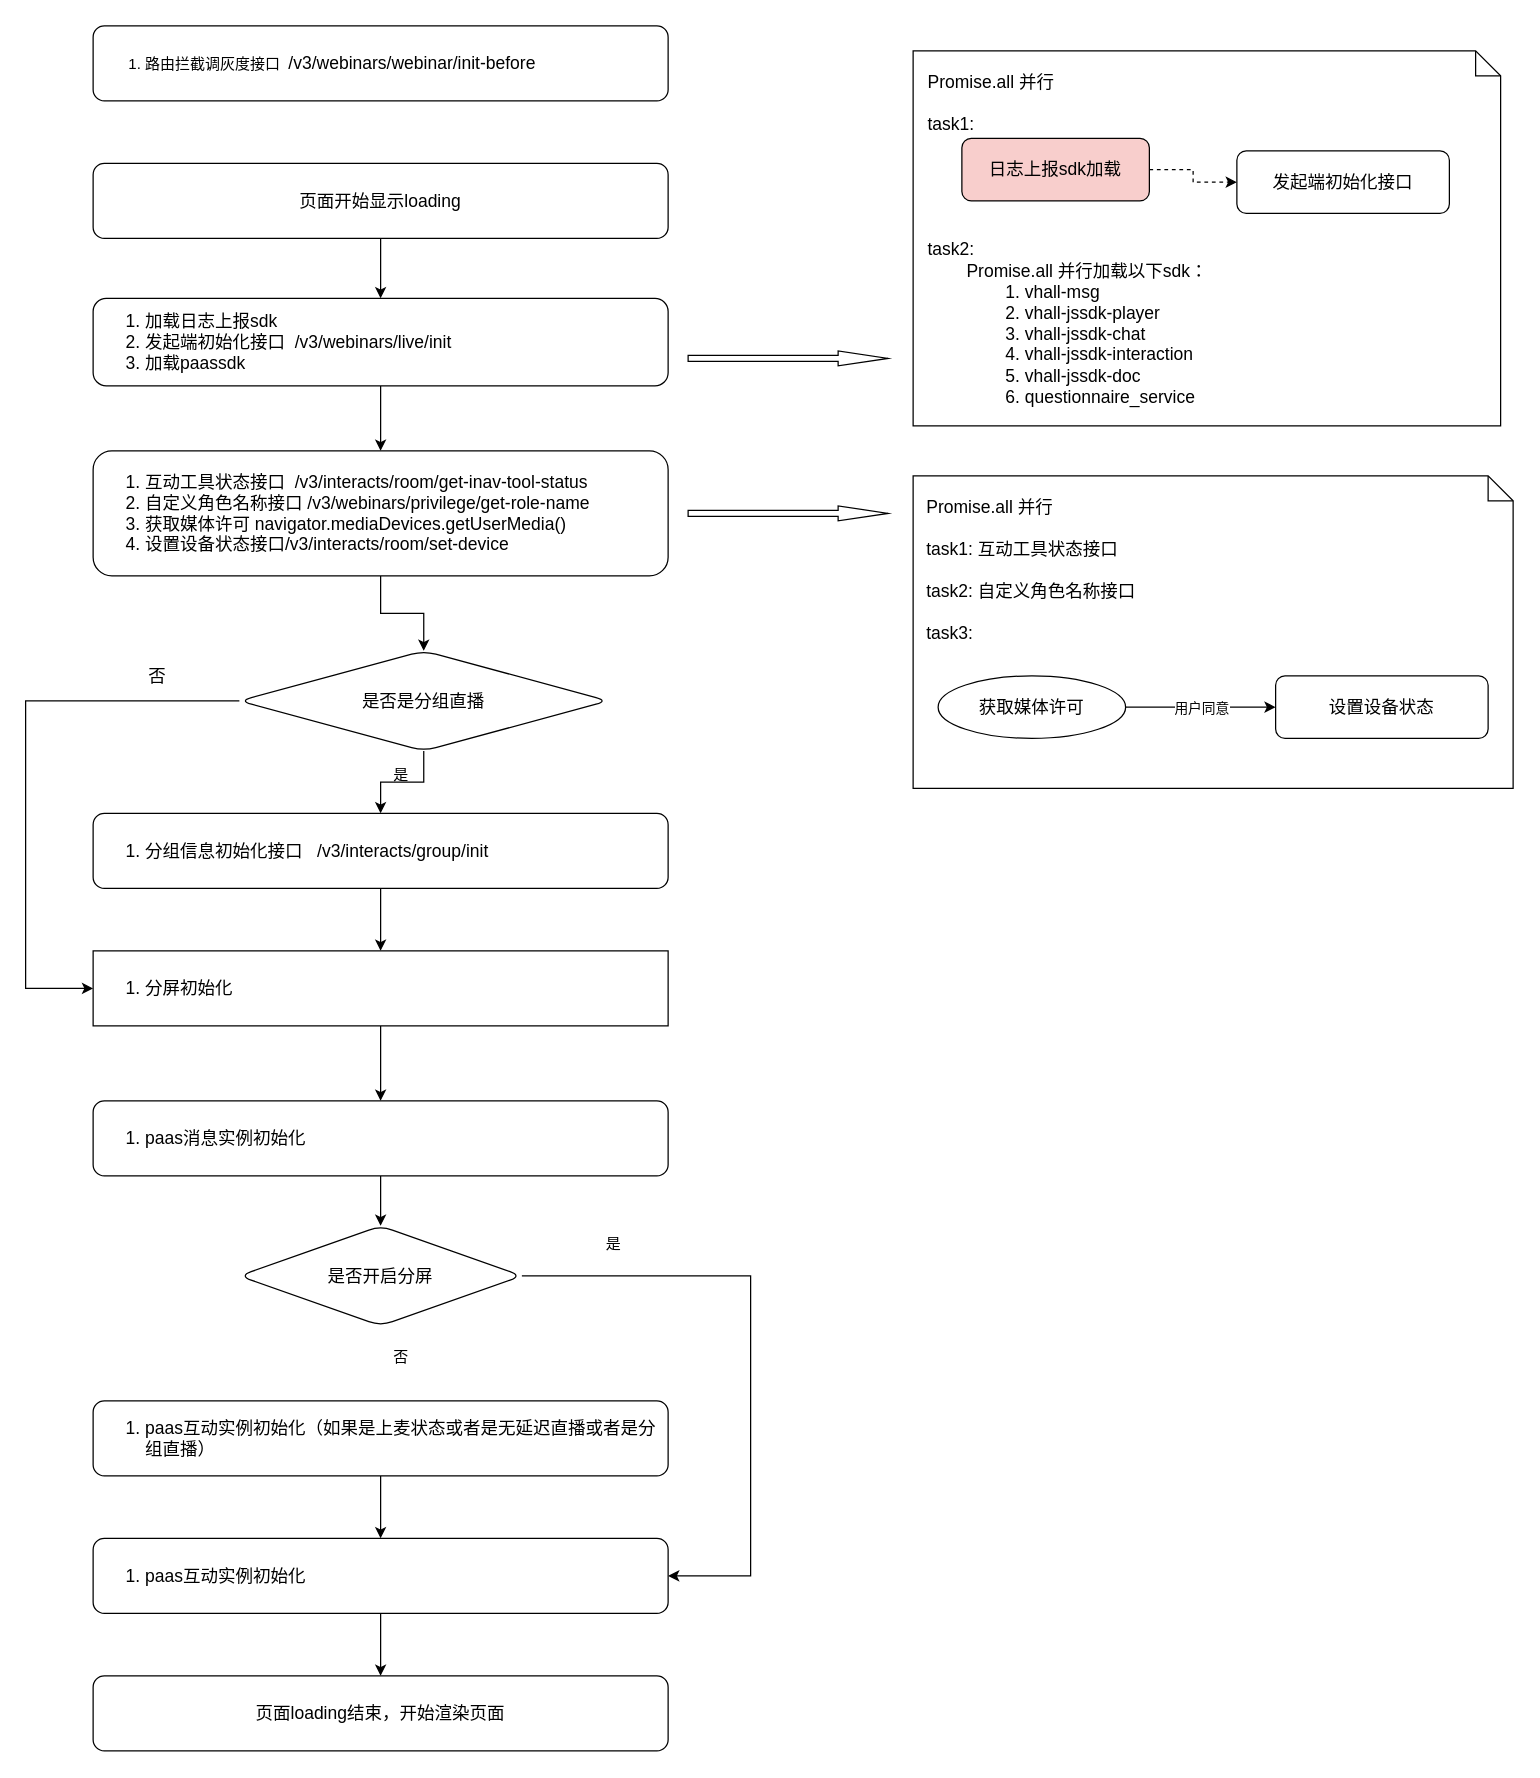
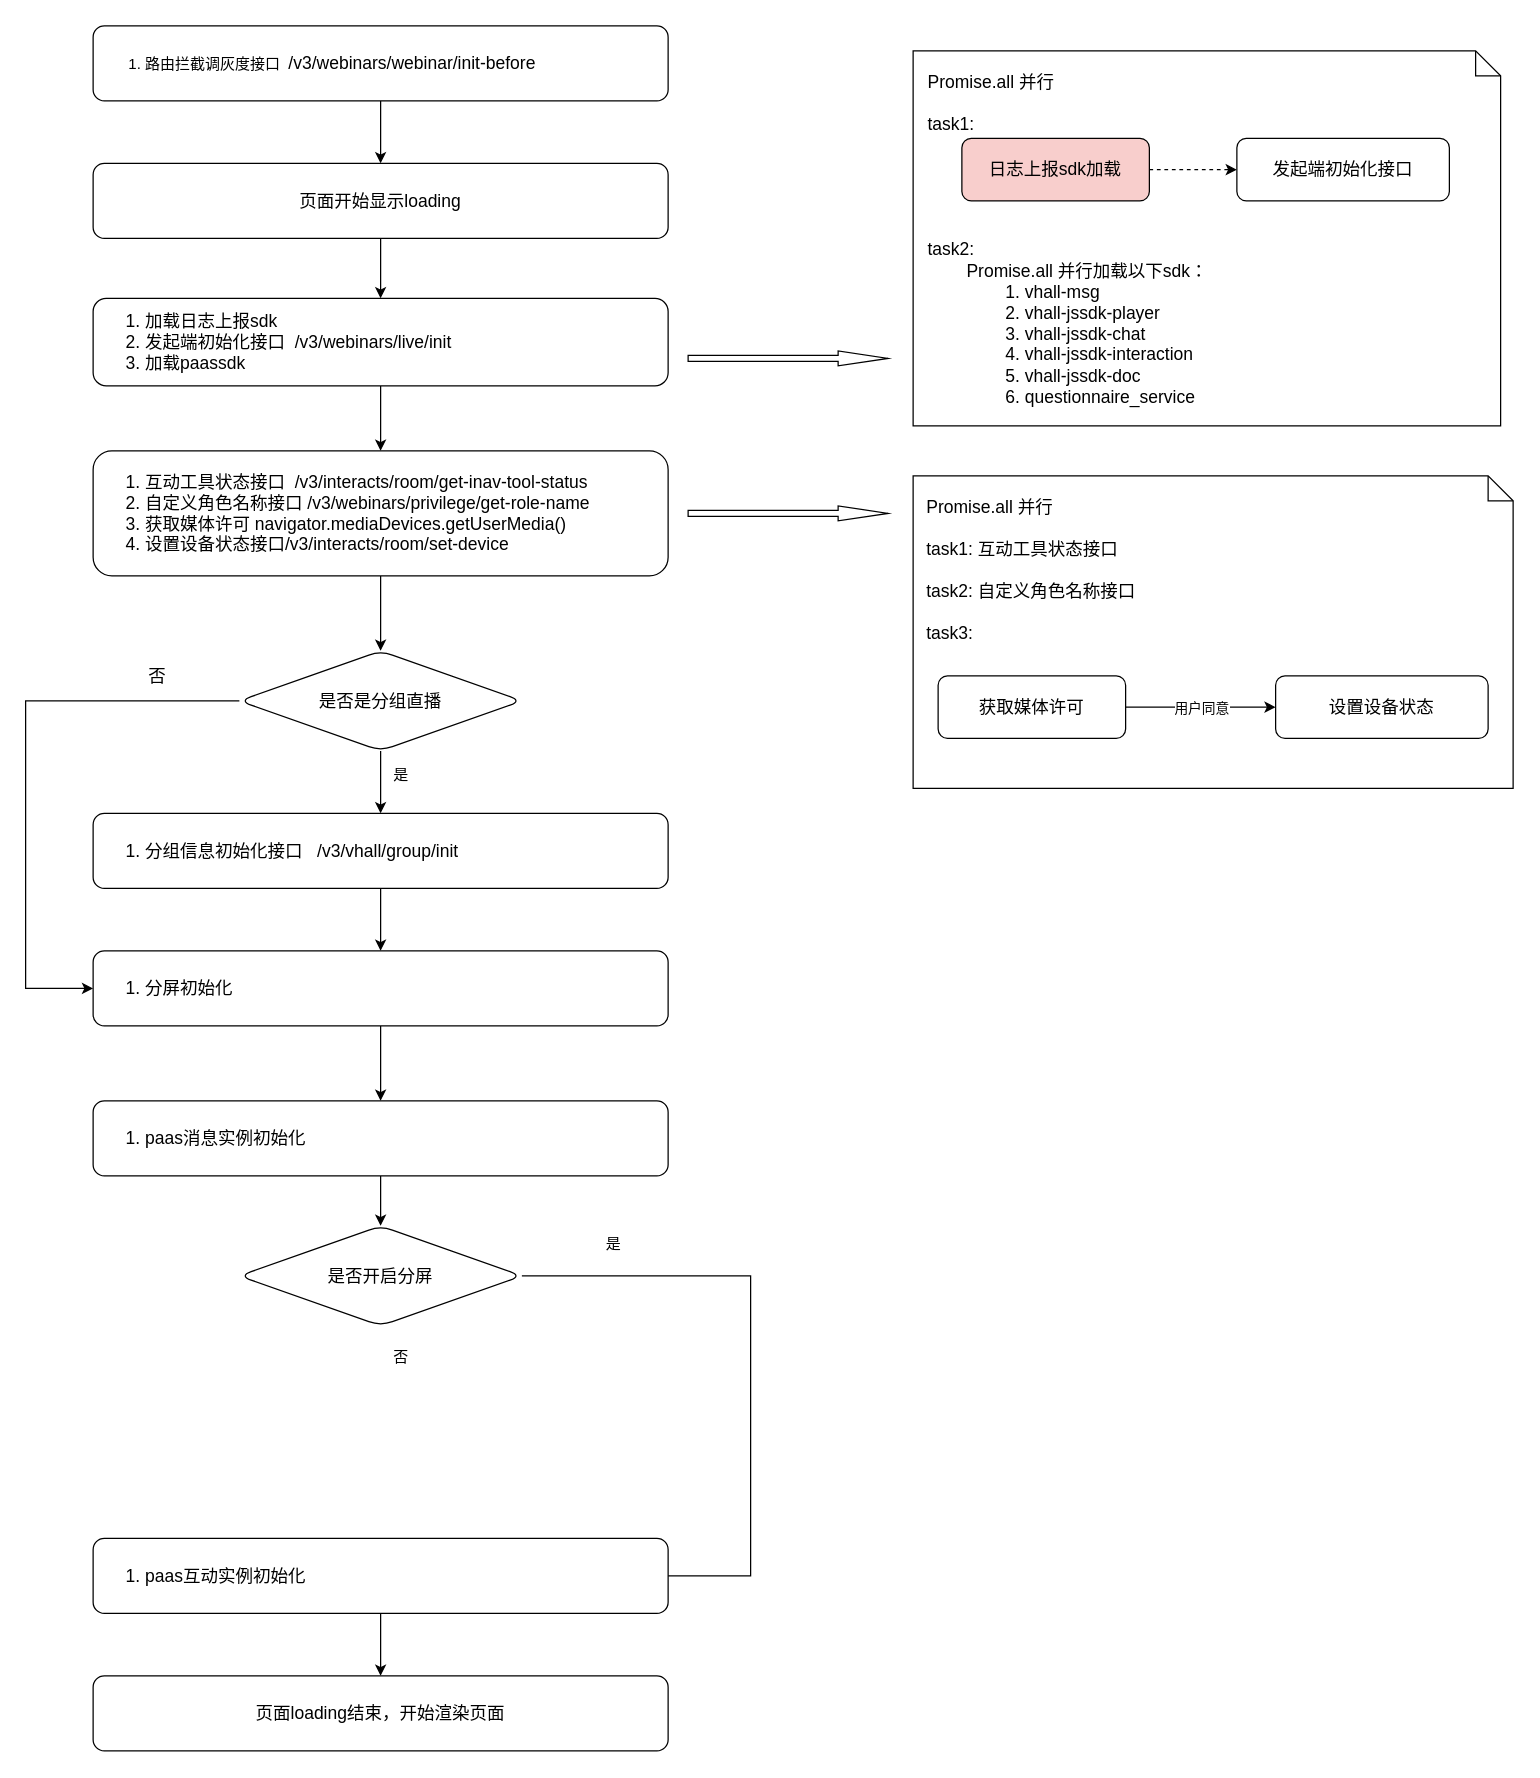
none -> (381, 128)
(1343, 182) -> (1343, 169)
(424, 701) -> (381, 701)
(1032, 707) -> (1032, 707)
(269, 851) -> (250, 851)
(381, 988) -> (381, 988)
(381, 1438) -> none
(381, 1503) -> none
(678, 1576) -> (674, 1576)
